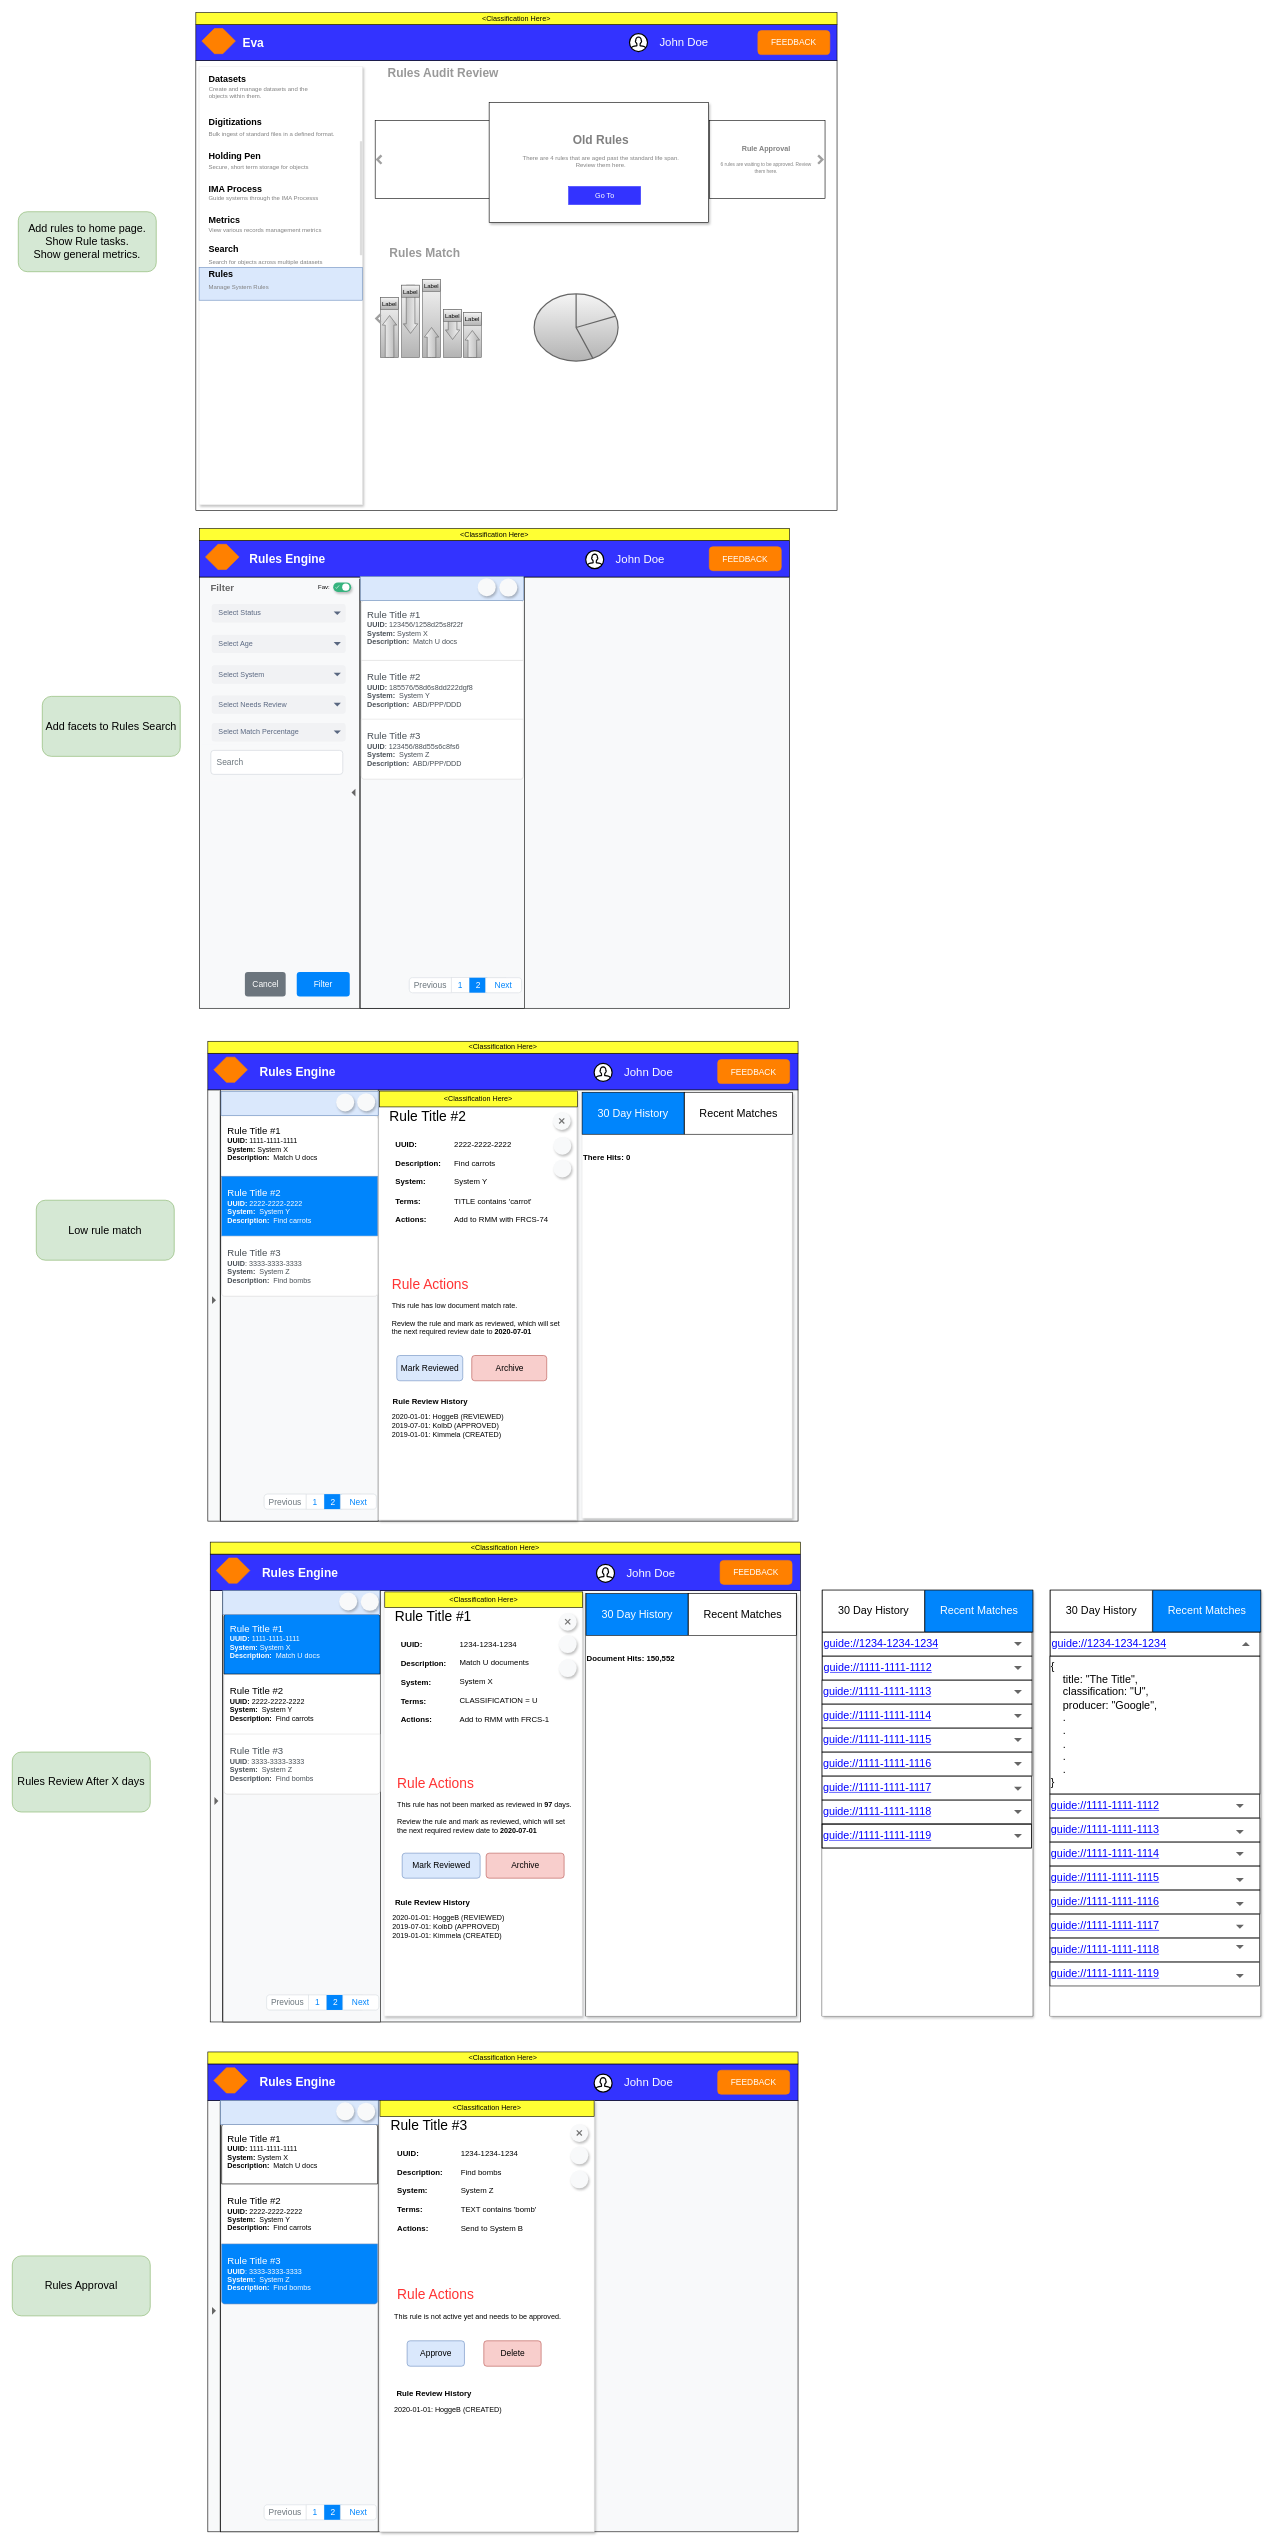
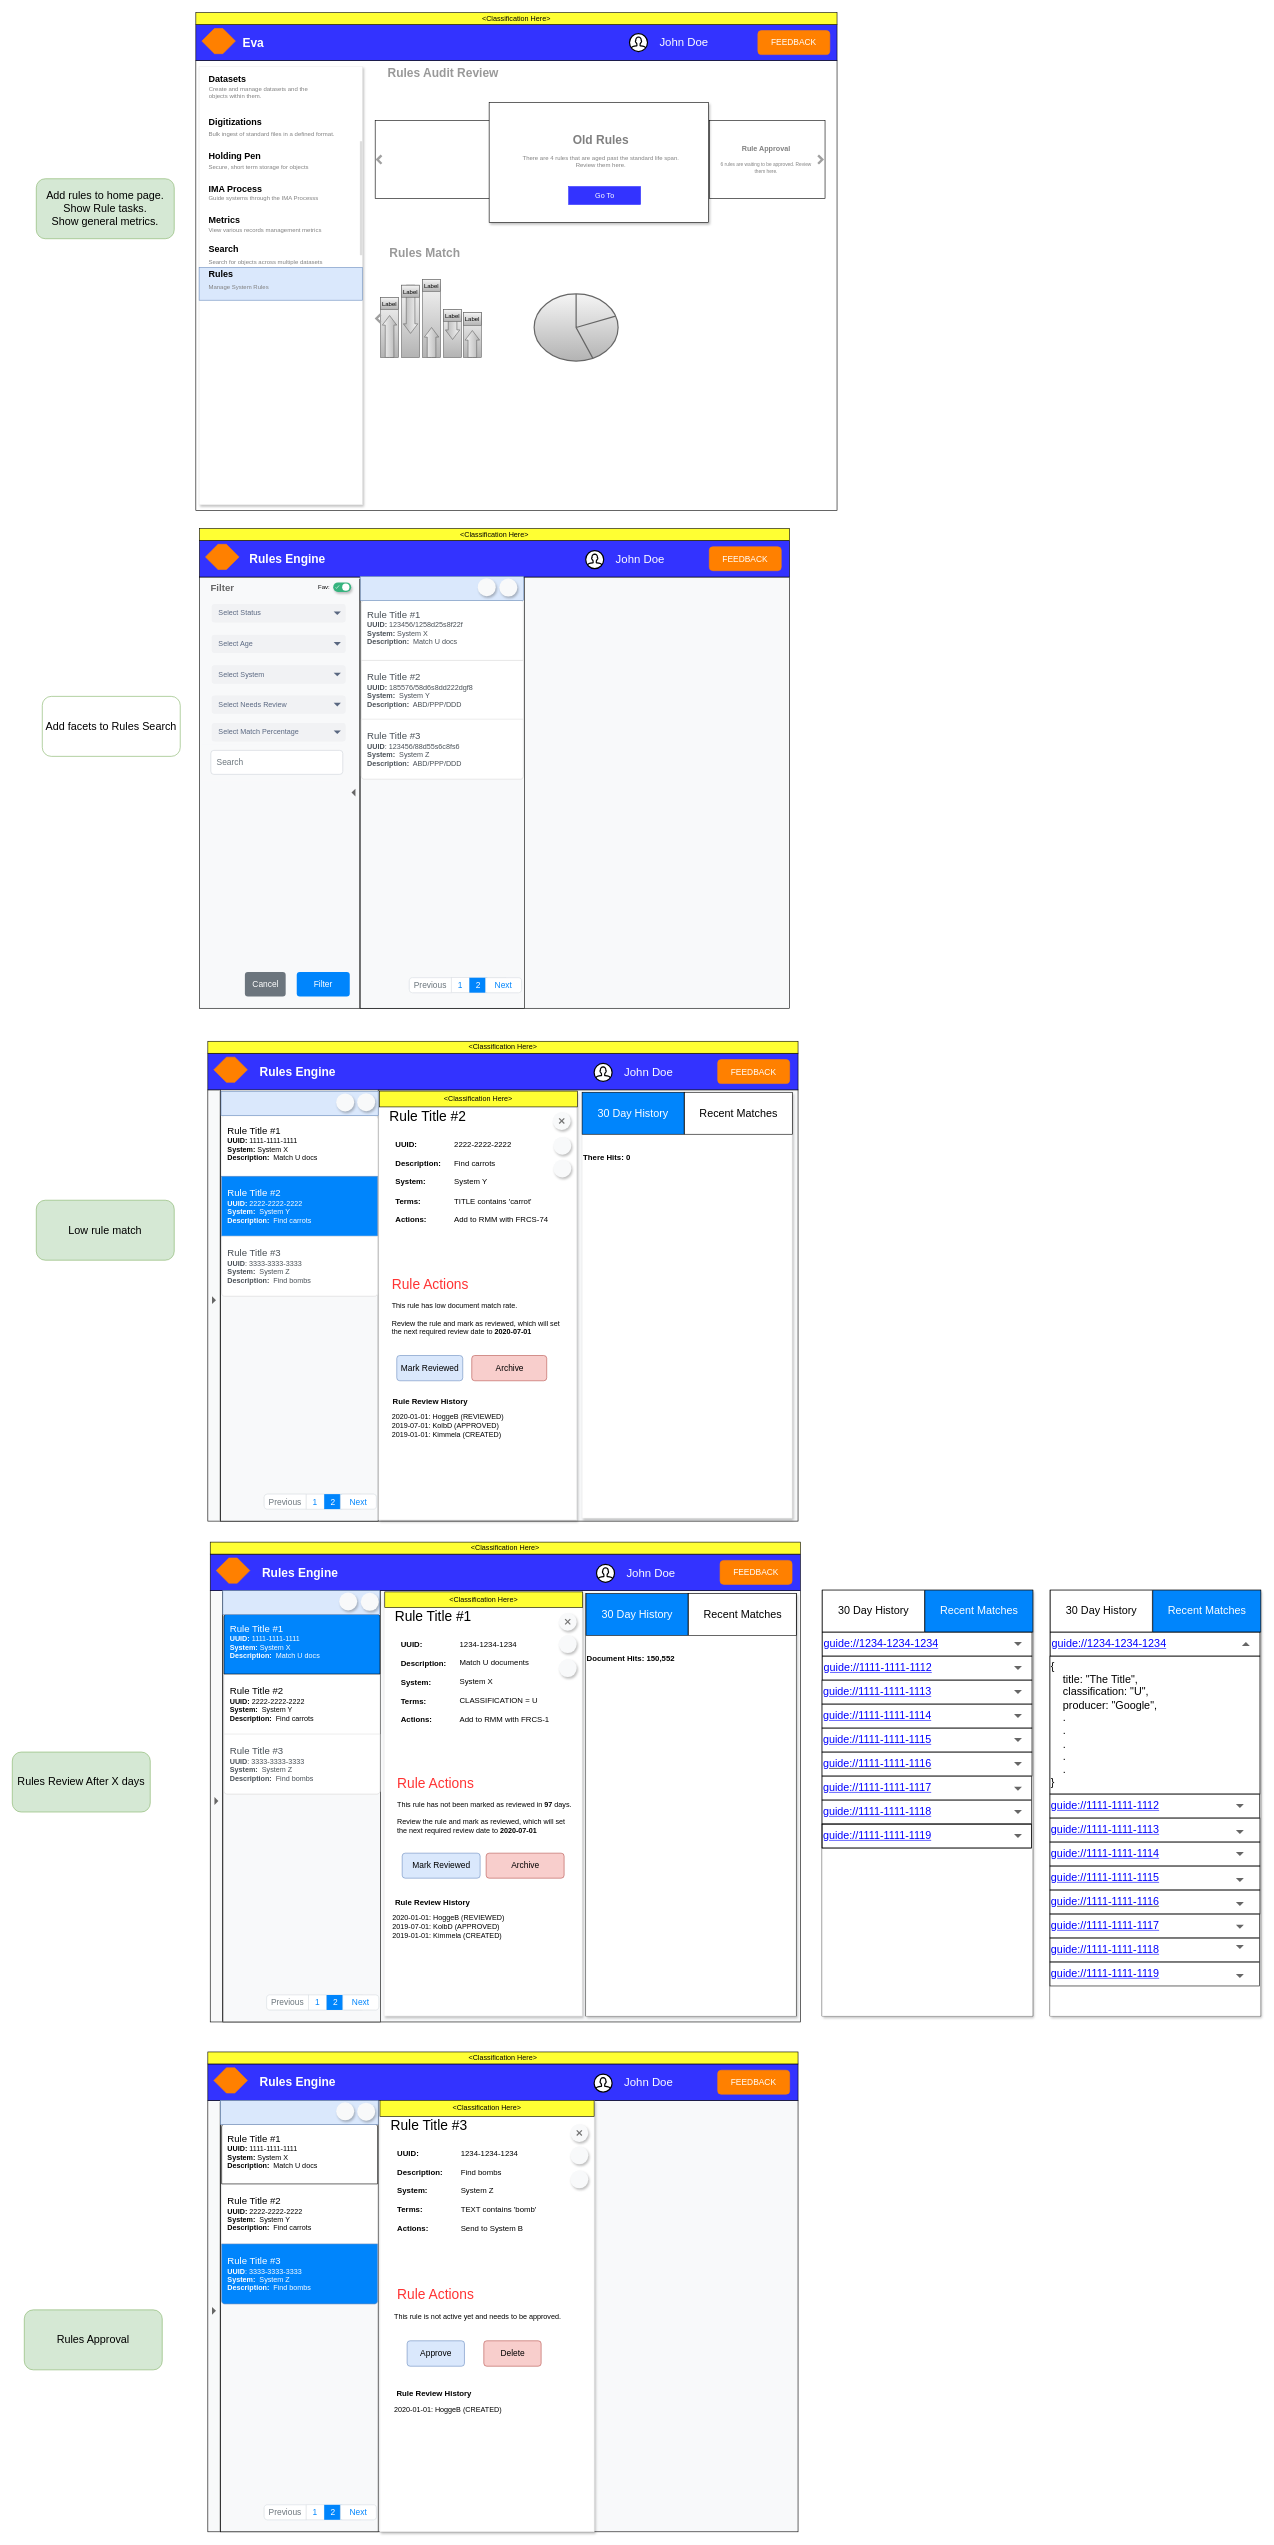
(87, 242) -> (105, 209)
(111, 726) -> (111, 726)
(81, 2286) -> (93, 2340)
